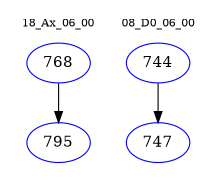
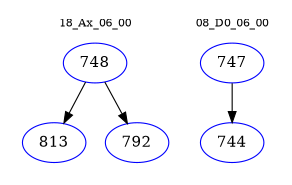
(59, 63) -> (95, 63)
(158, 97) -> (232, 97)
none -> (54, 143)
(59, 143) -> (137, 143)
